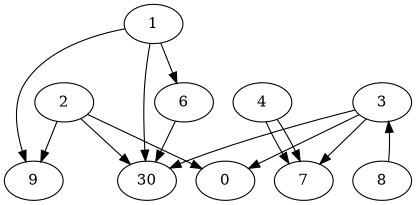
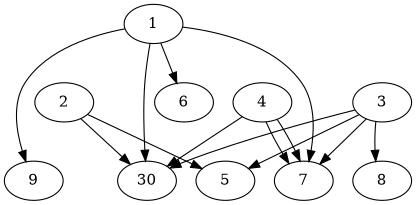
none -> (279, 60)
(51, 136) -> none
(168, 136) -> (209, 138)
(389, 147) -> (375, 136)
(225, 181) -> (225, 181)
